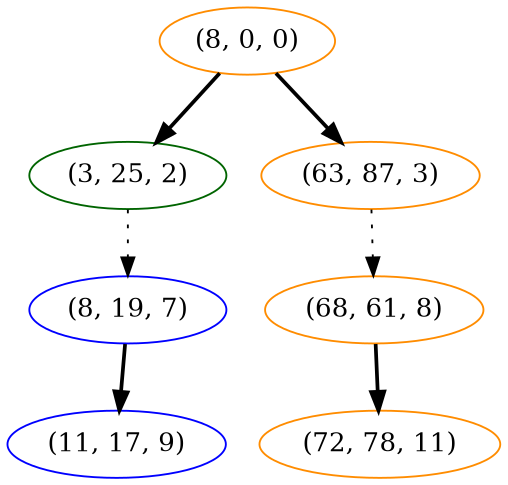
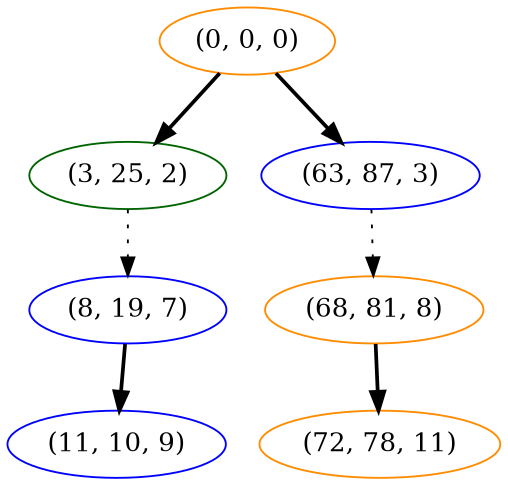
(247, 41) -> (247, 41)
(371, 175) -> (371, 175)
(374, 310) -> (374, 310)
(117, 444) -> (117, 444)
